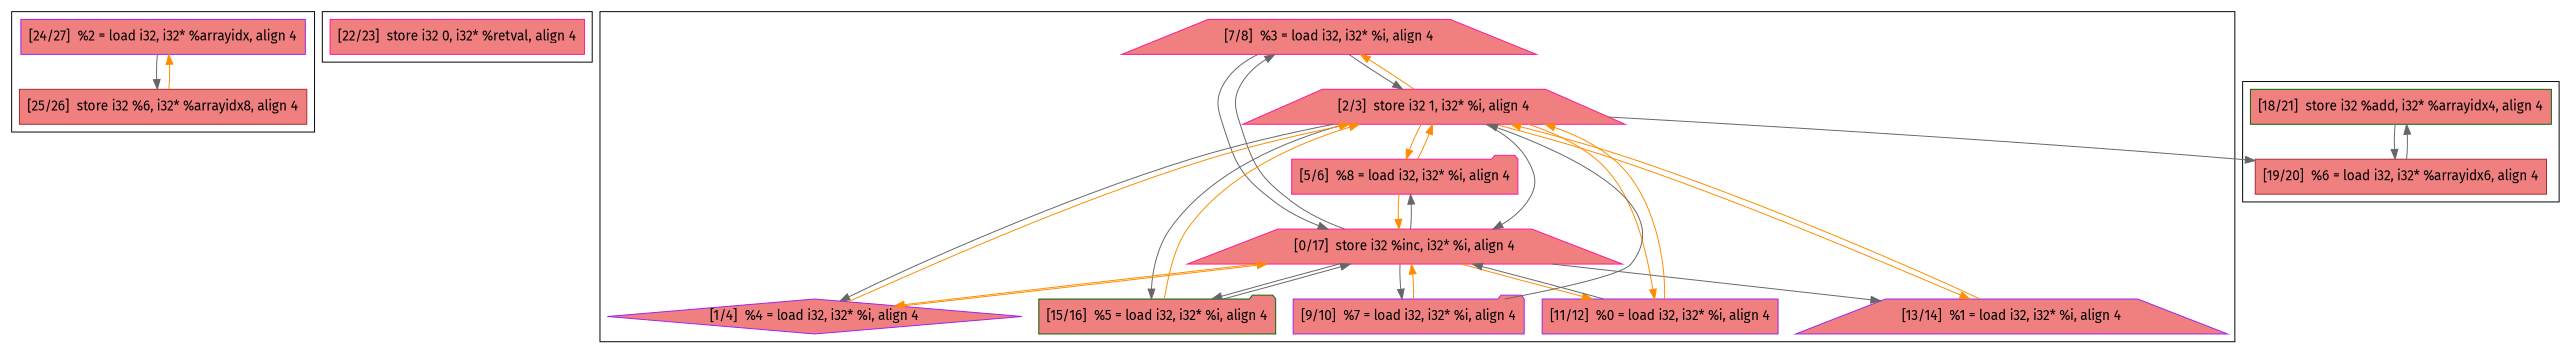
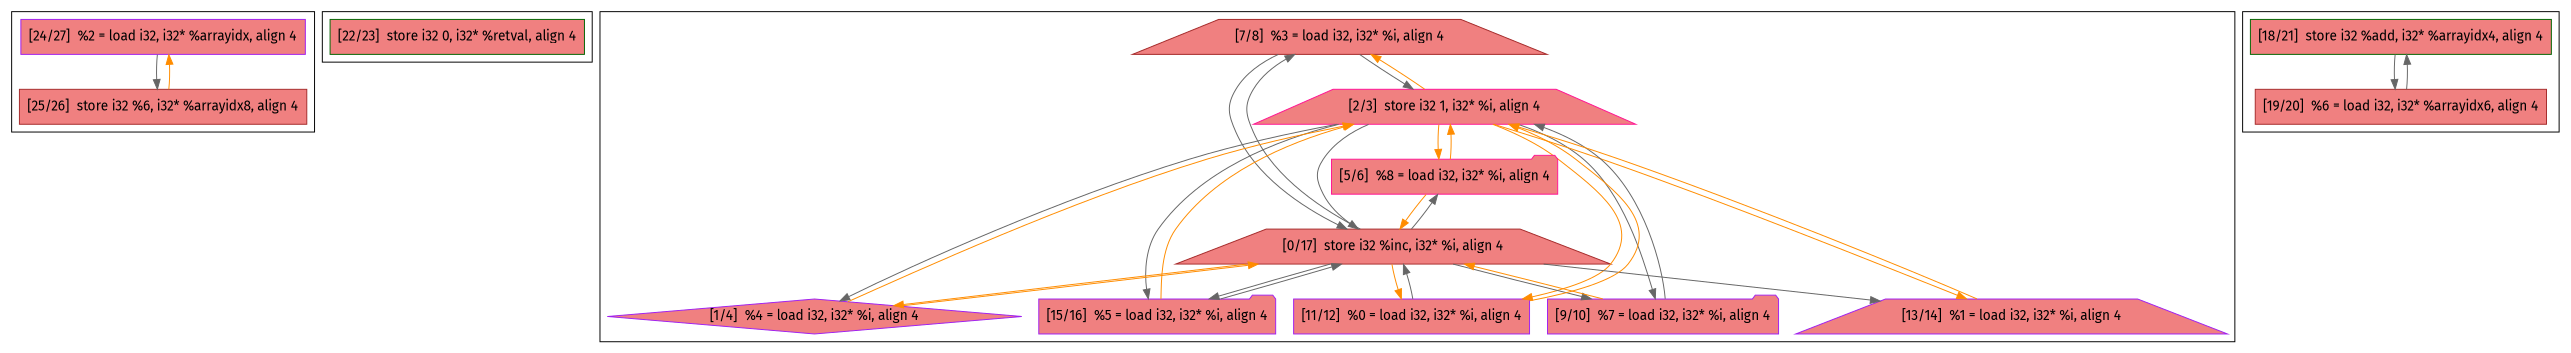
(457, 37) -> (457, 37)
(1329, 37) -> (1340, 37)
(1927, 136) -> (1620, 206)
(1405, 247) -> (1393, 247)
(1157, 316) -> (1157, 316)
